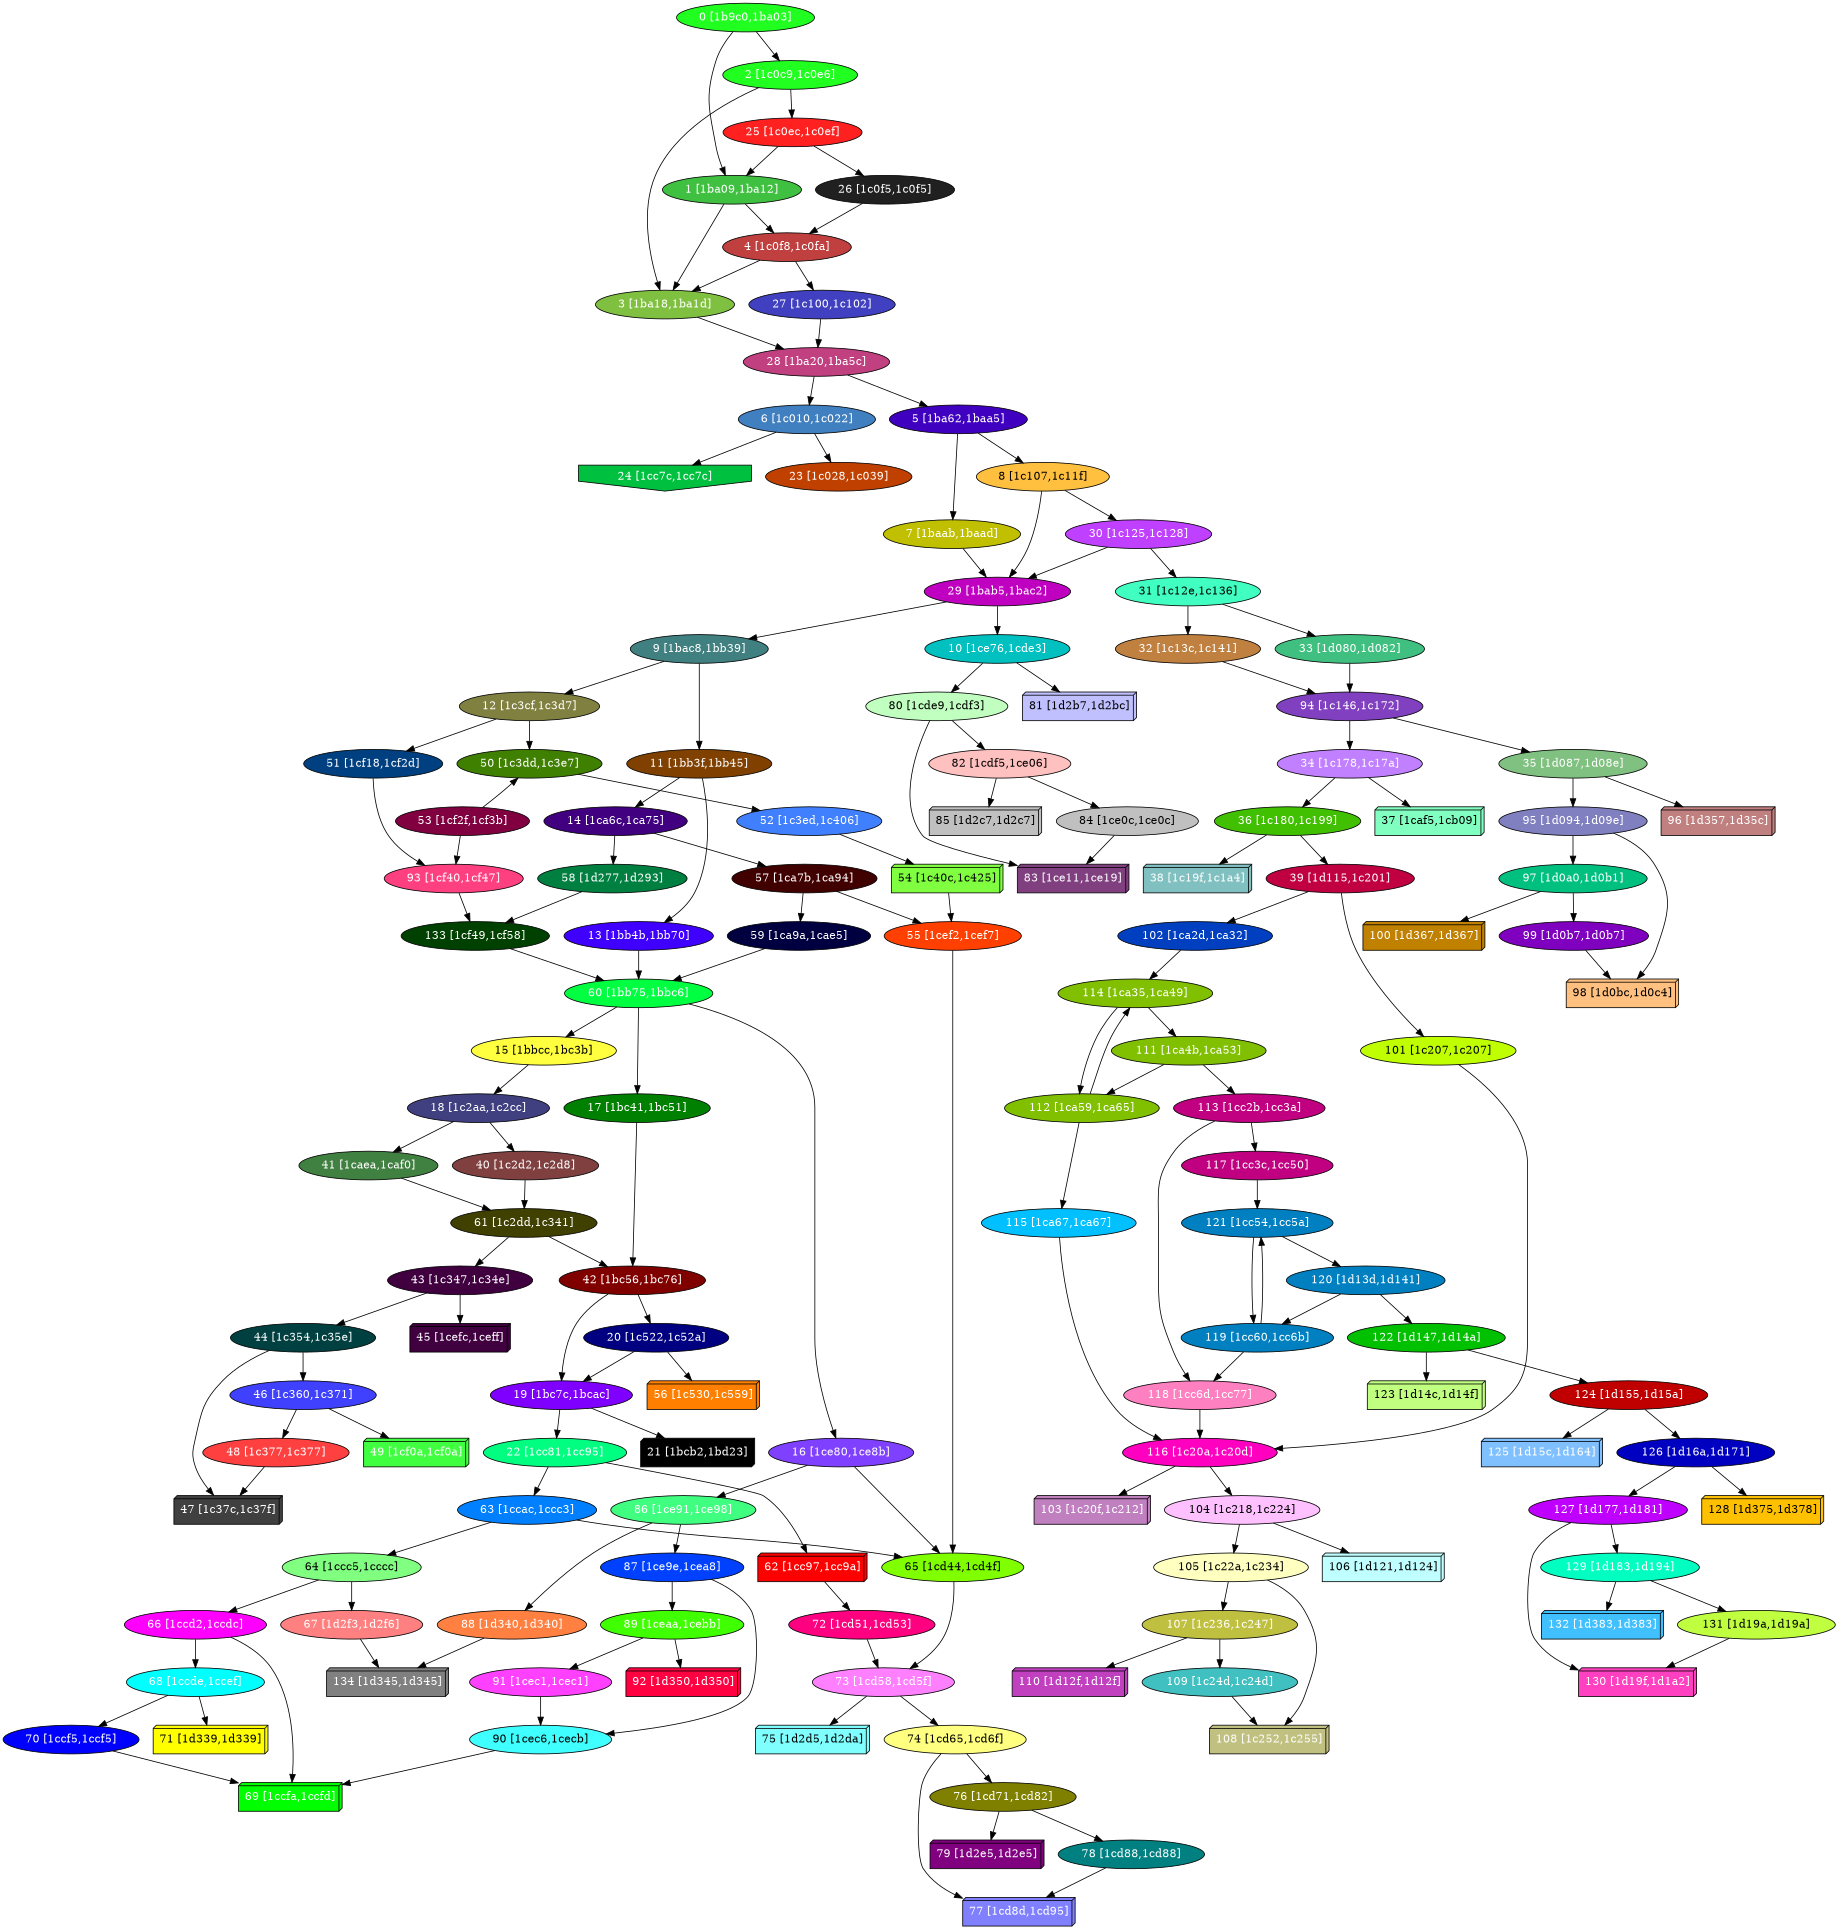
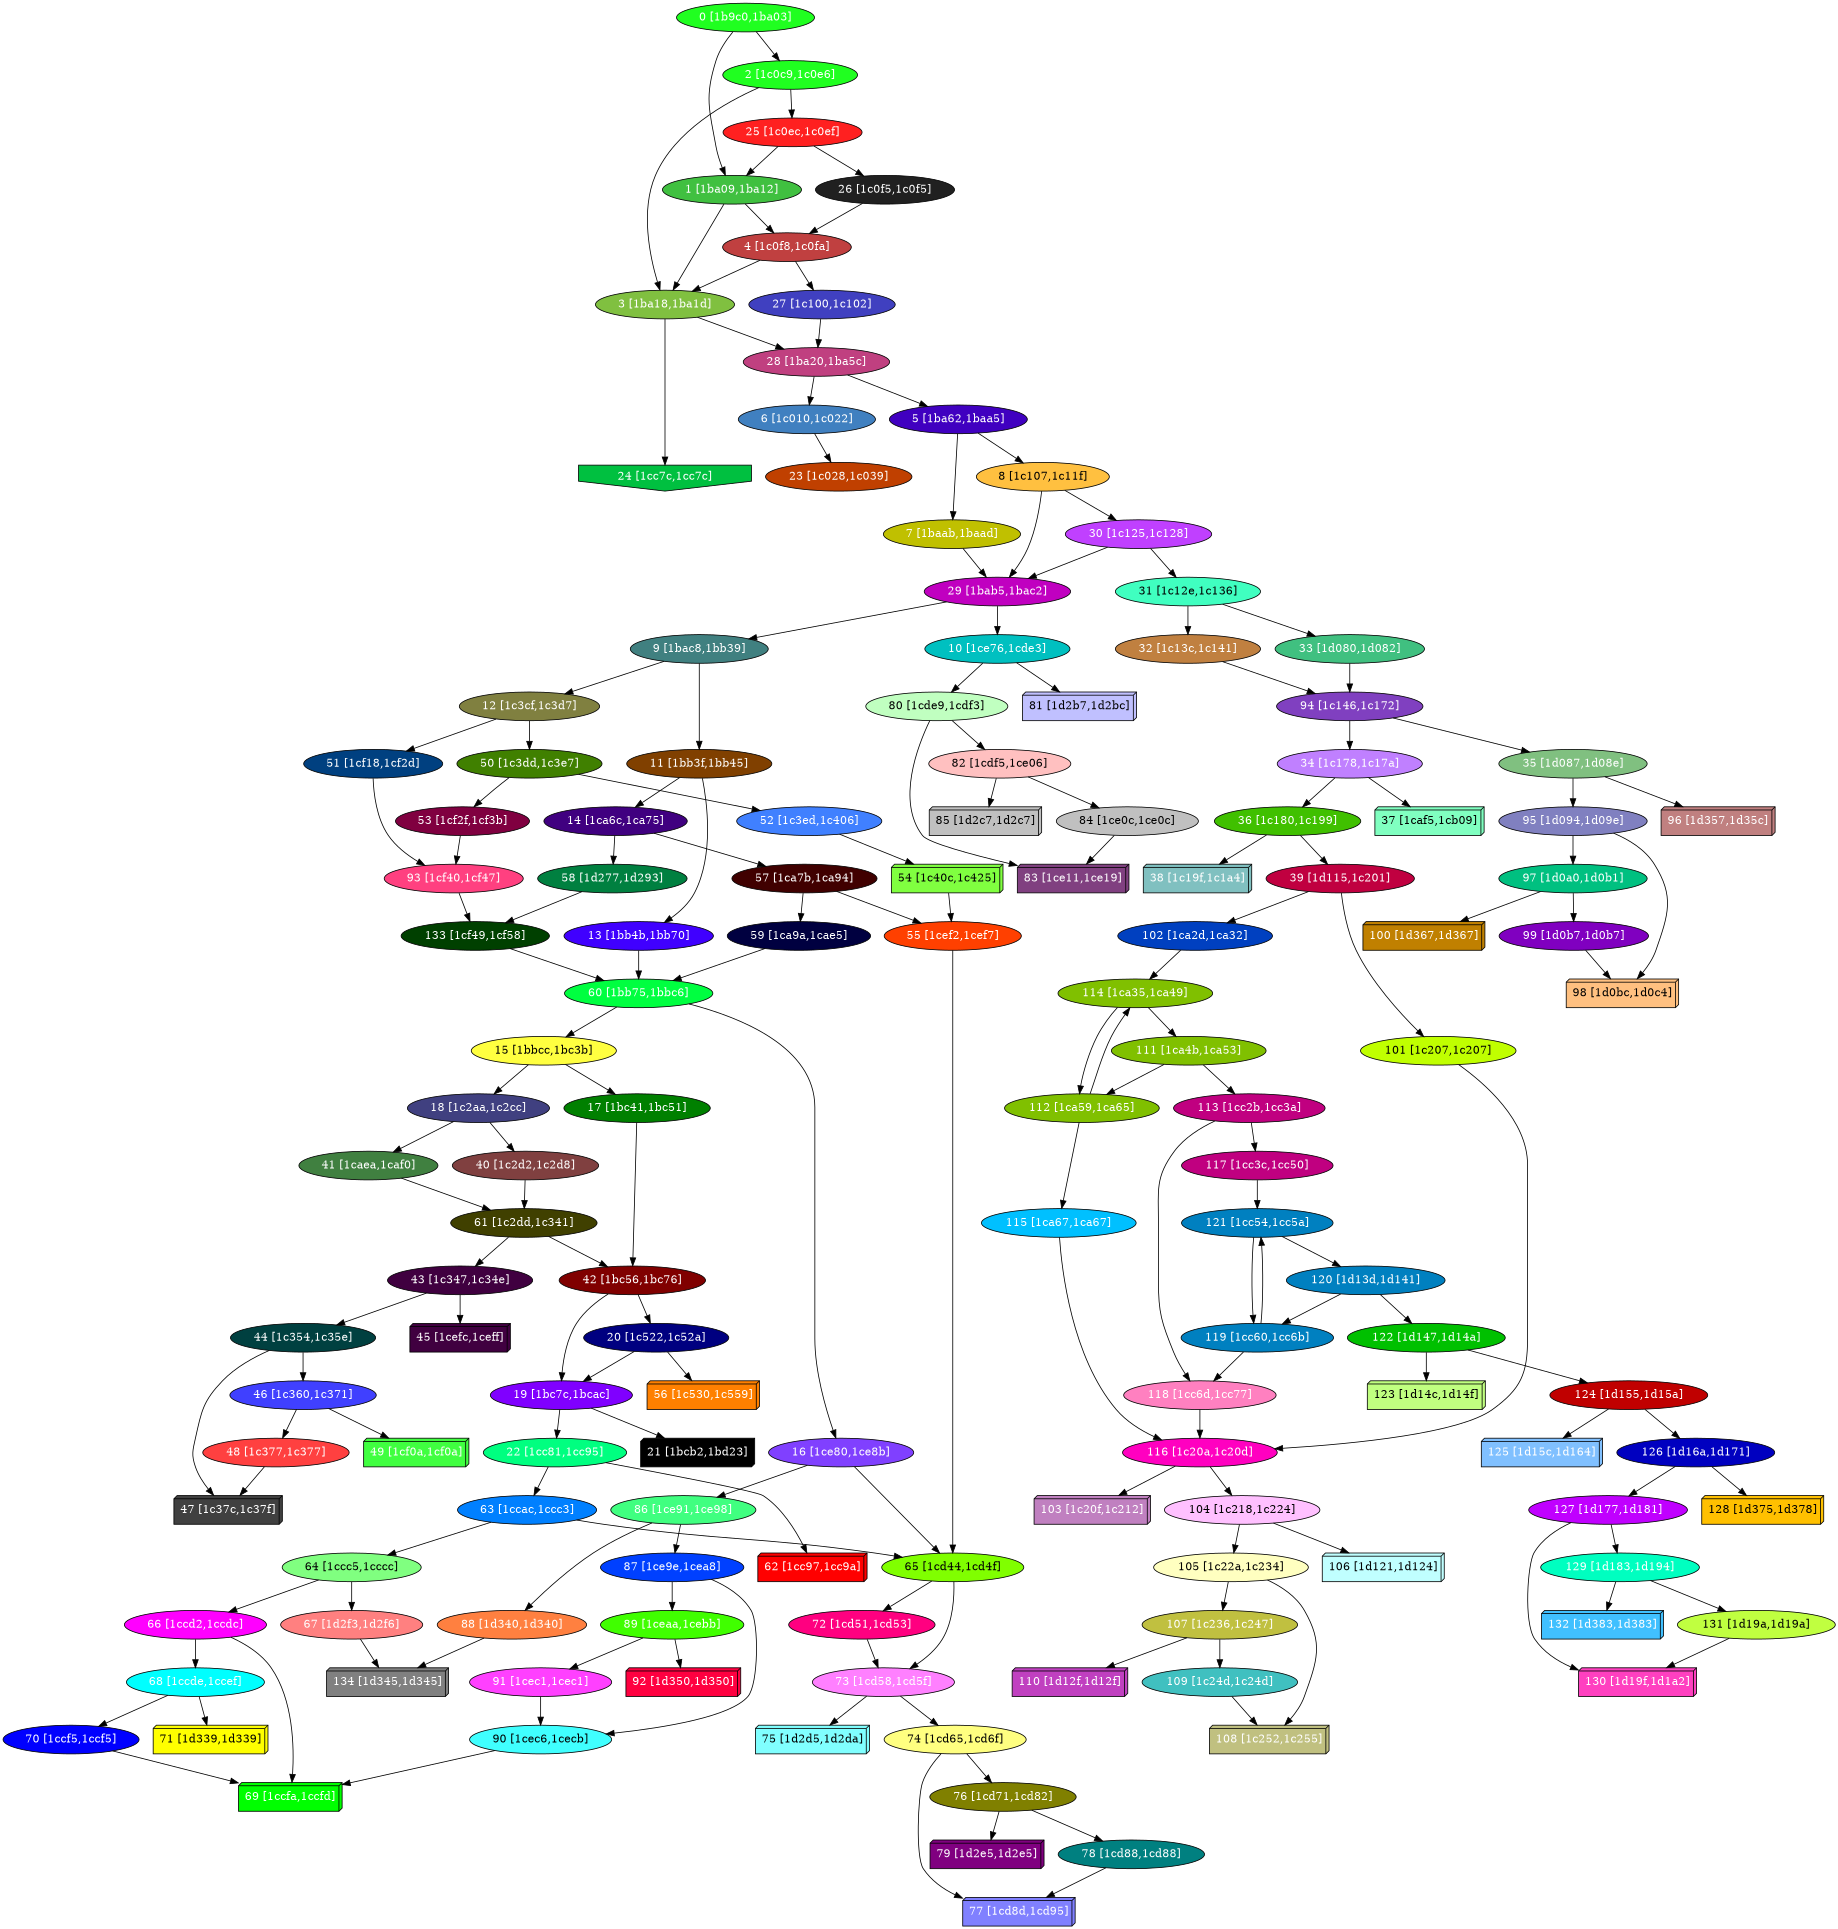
(738, 447) -> (665, 388)
(497, 796) -> (494, 789)
(638, 1047) -> (587, 1077)
(835, 1593) -> (911, 1594)
